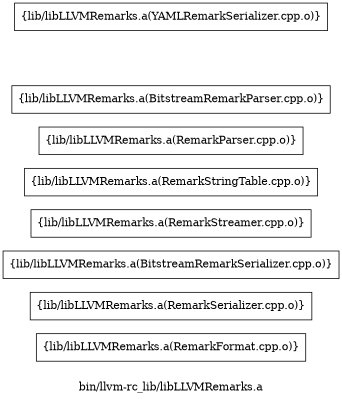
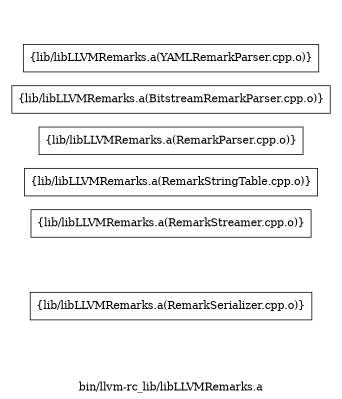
(171, 17) -> none
none -> (171, 58)
(171, 265) -> none
(171, 347) -> none
